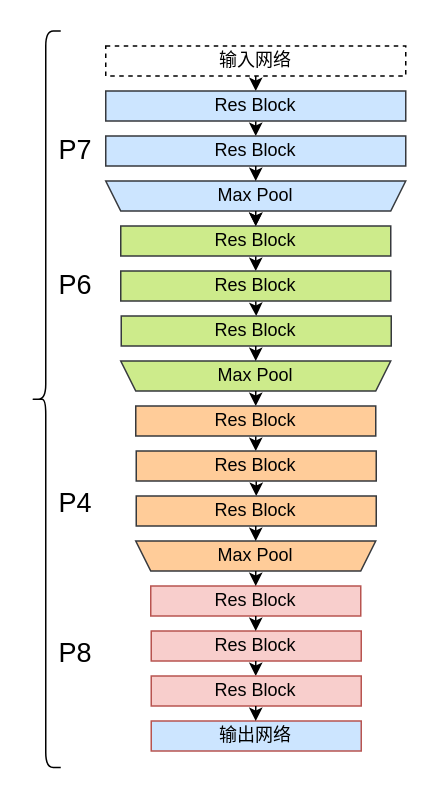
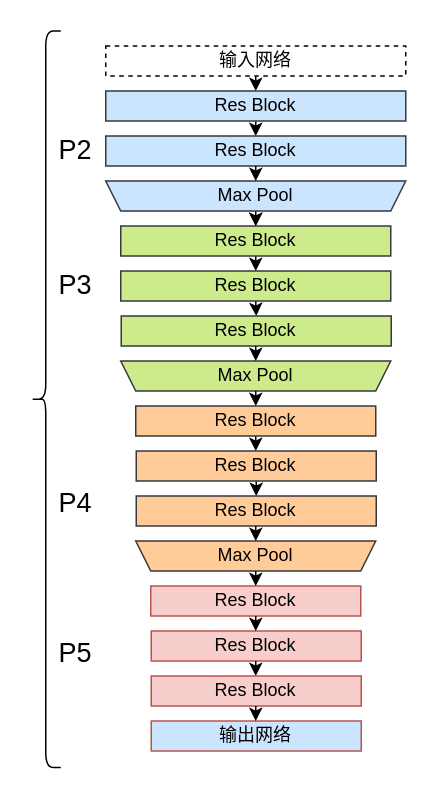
(76, 151) -> (76, 151)
(76, 286) -> (76, 286)
(76, 653) -> (76, 653)
